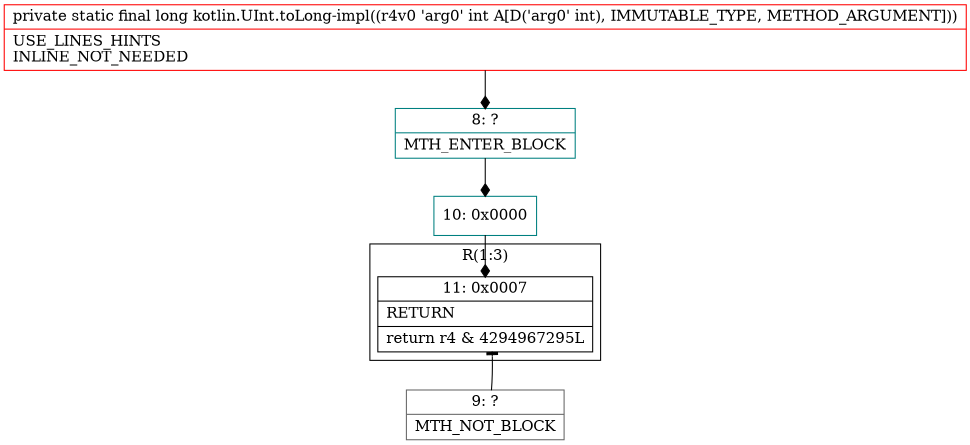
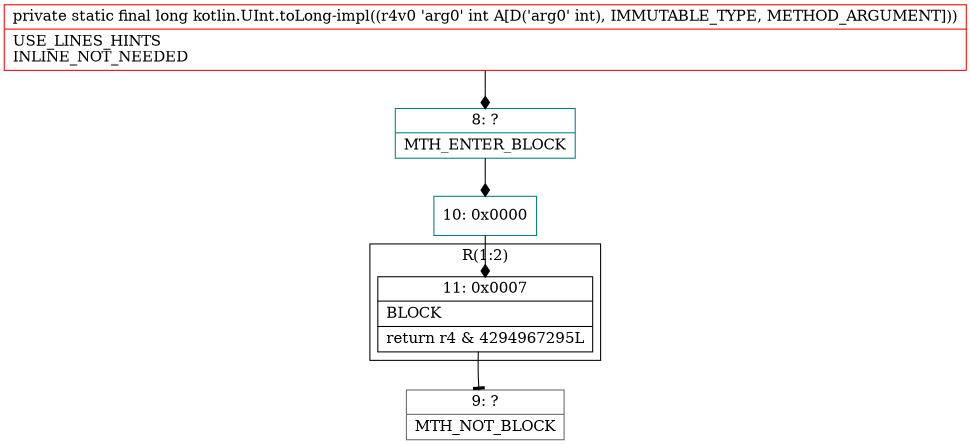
(485, 256) -> (485, 256)
(421, 313) -> (414, 313)
(492, 374) -> (478, 368)
